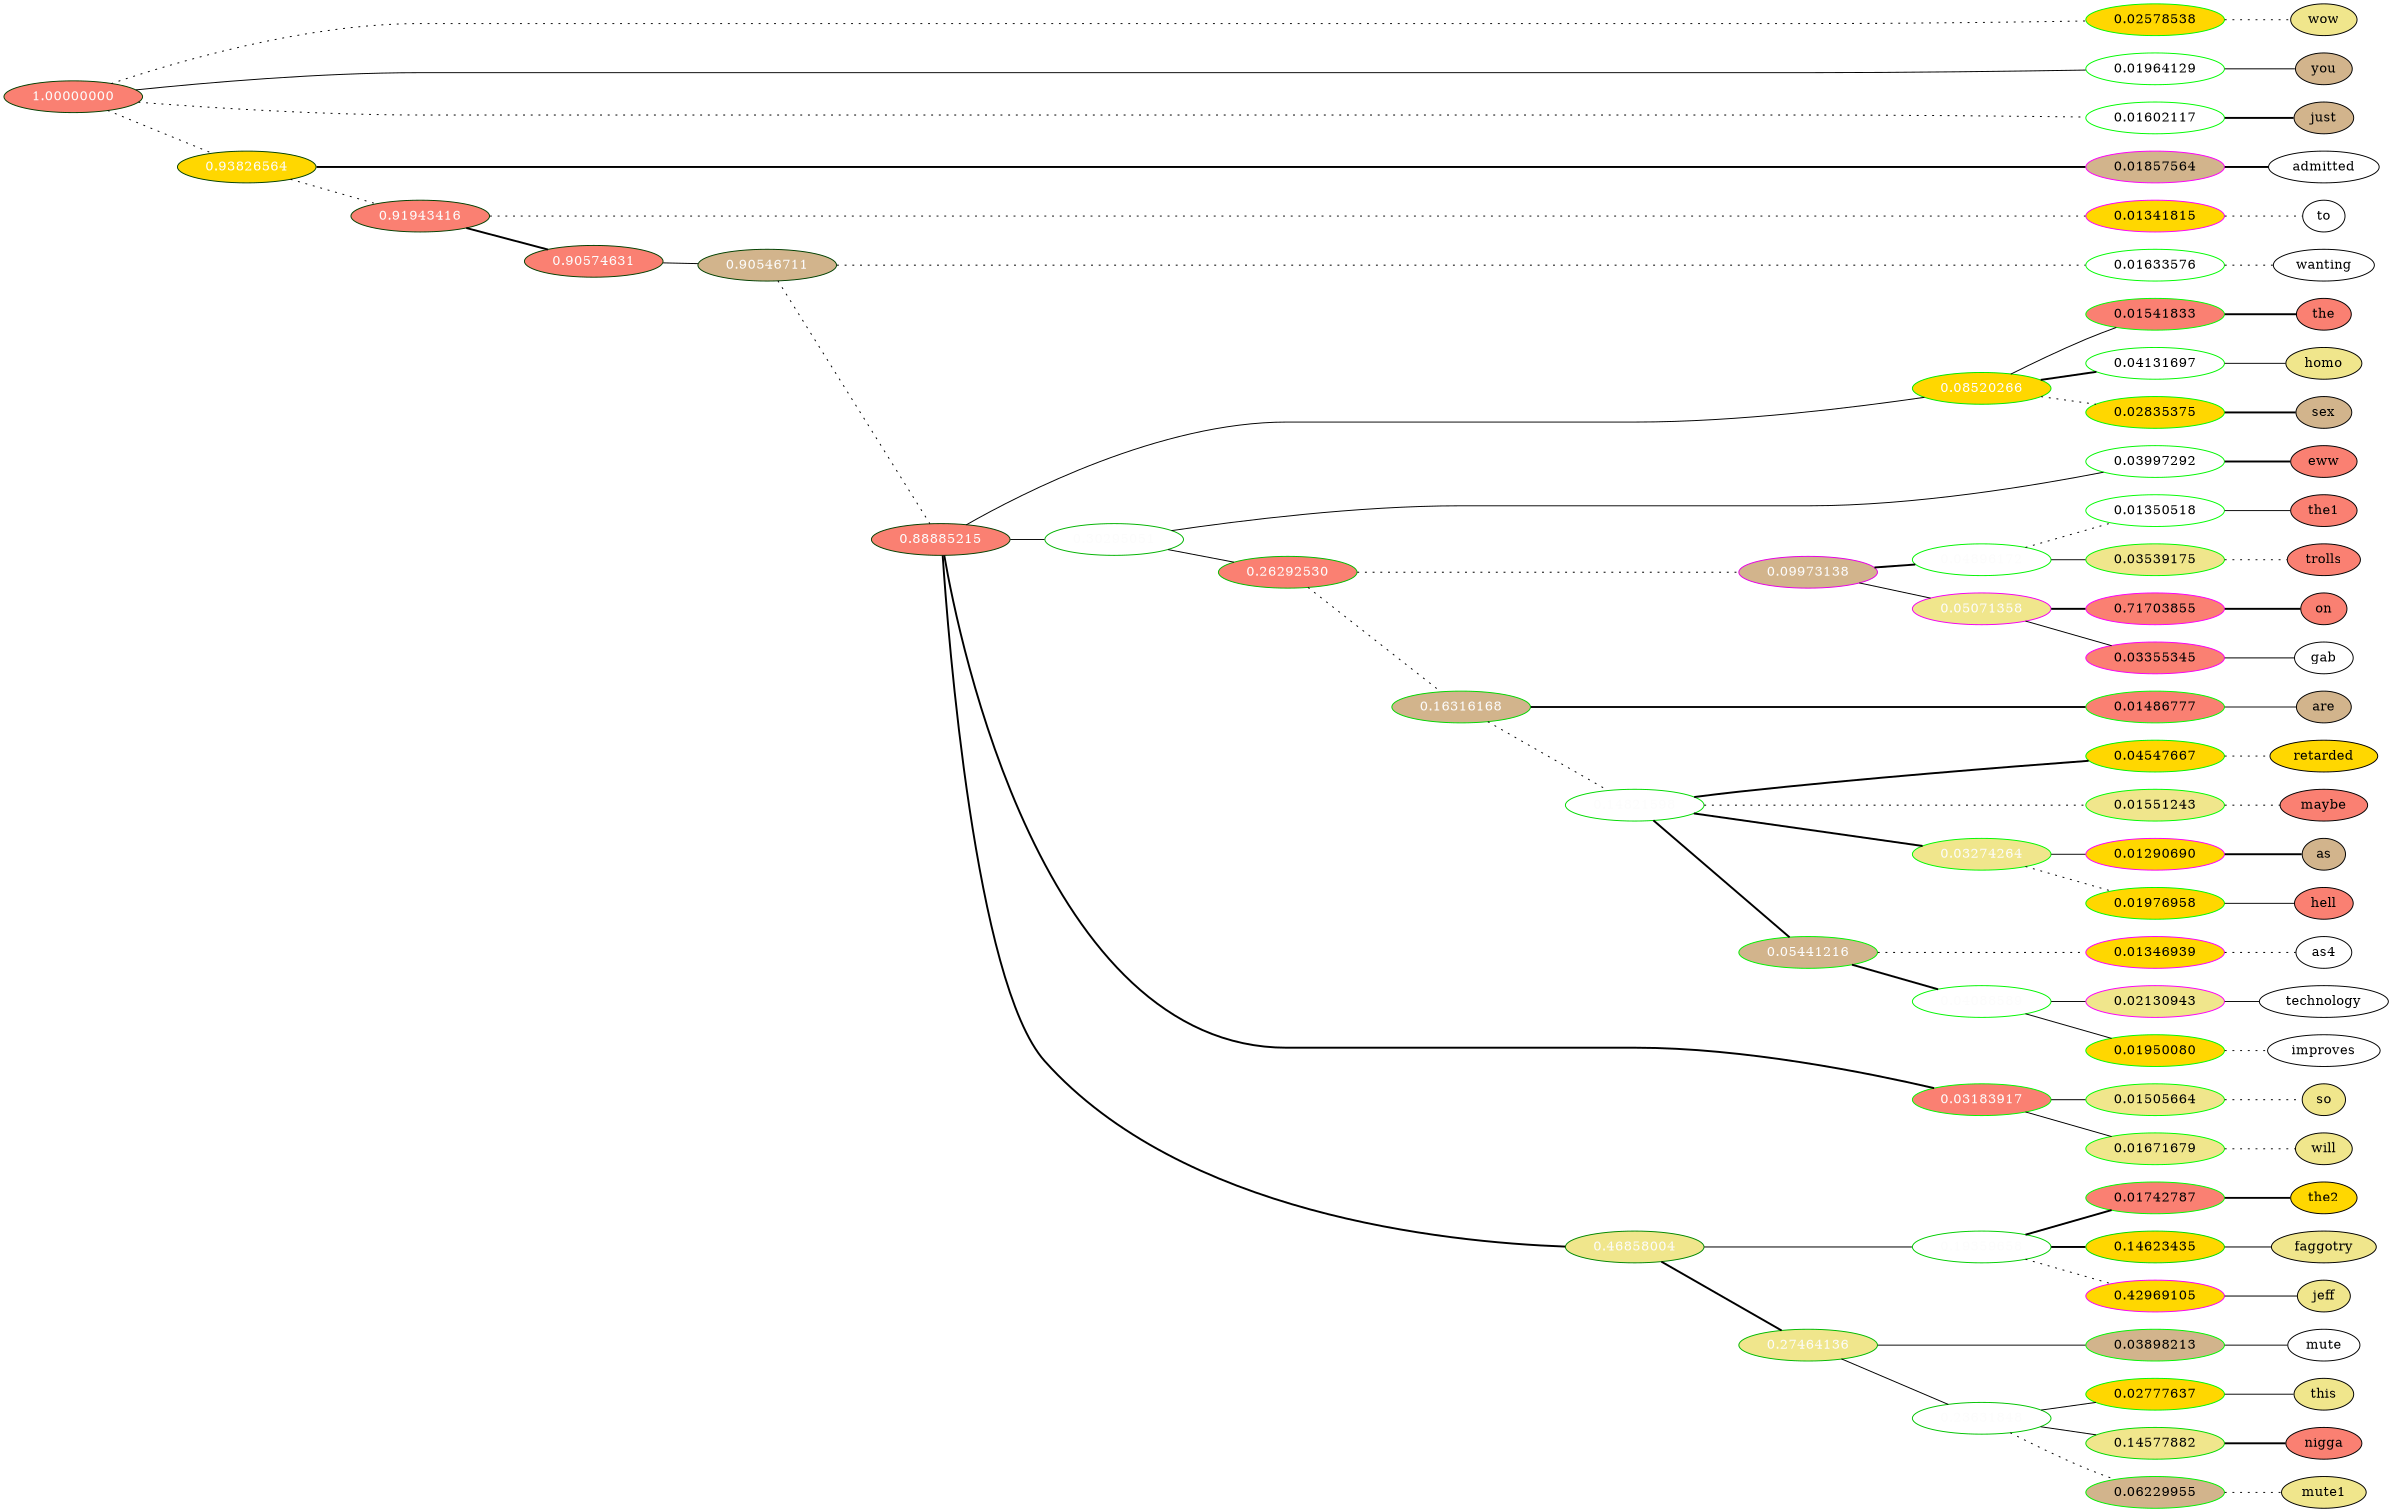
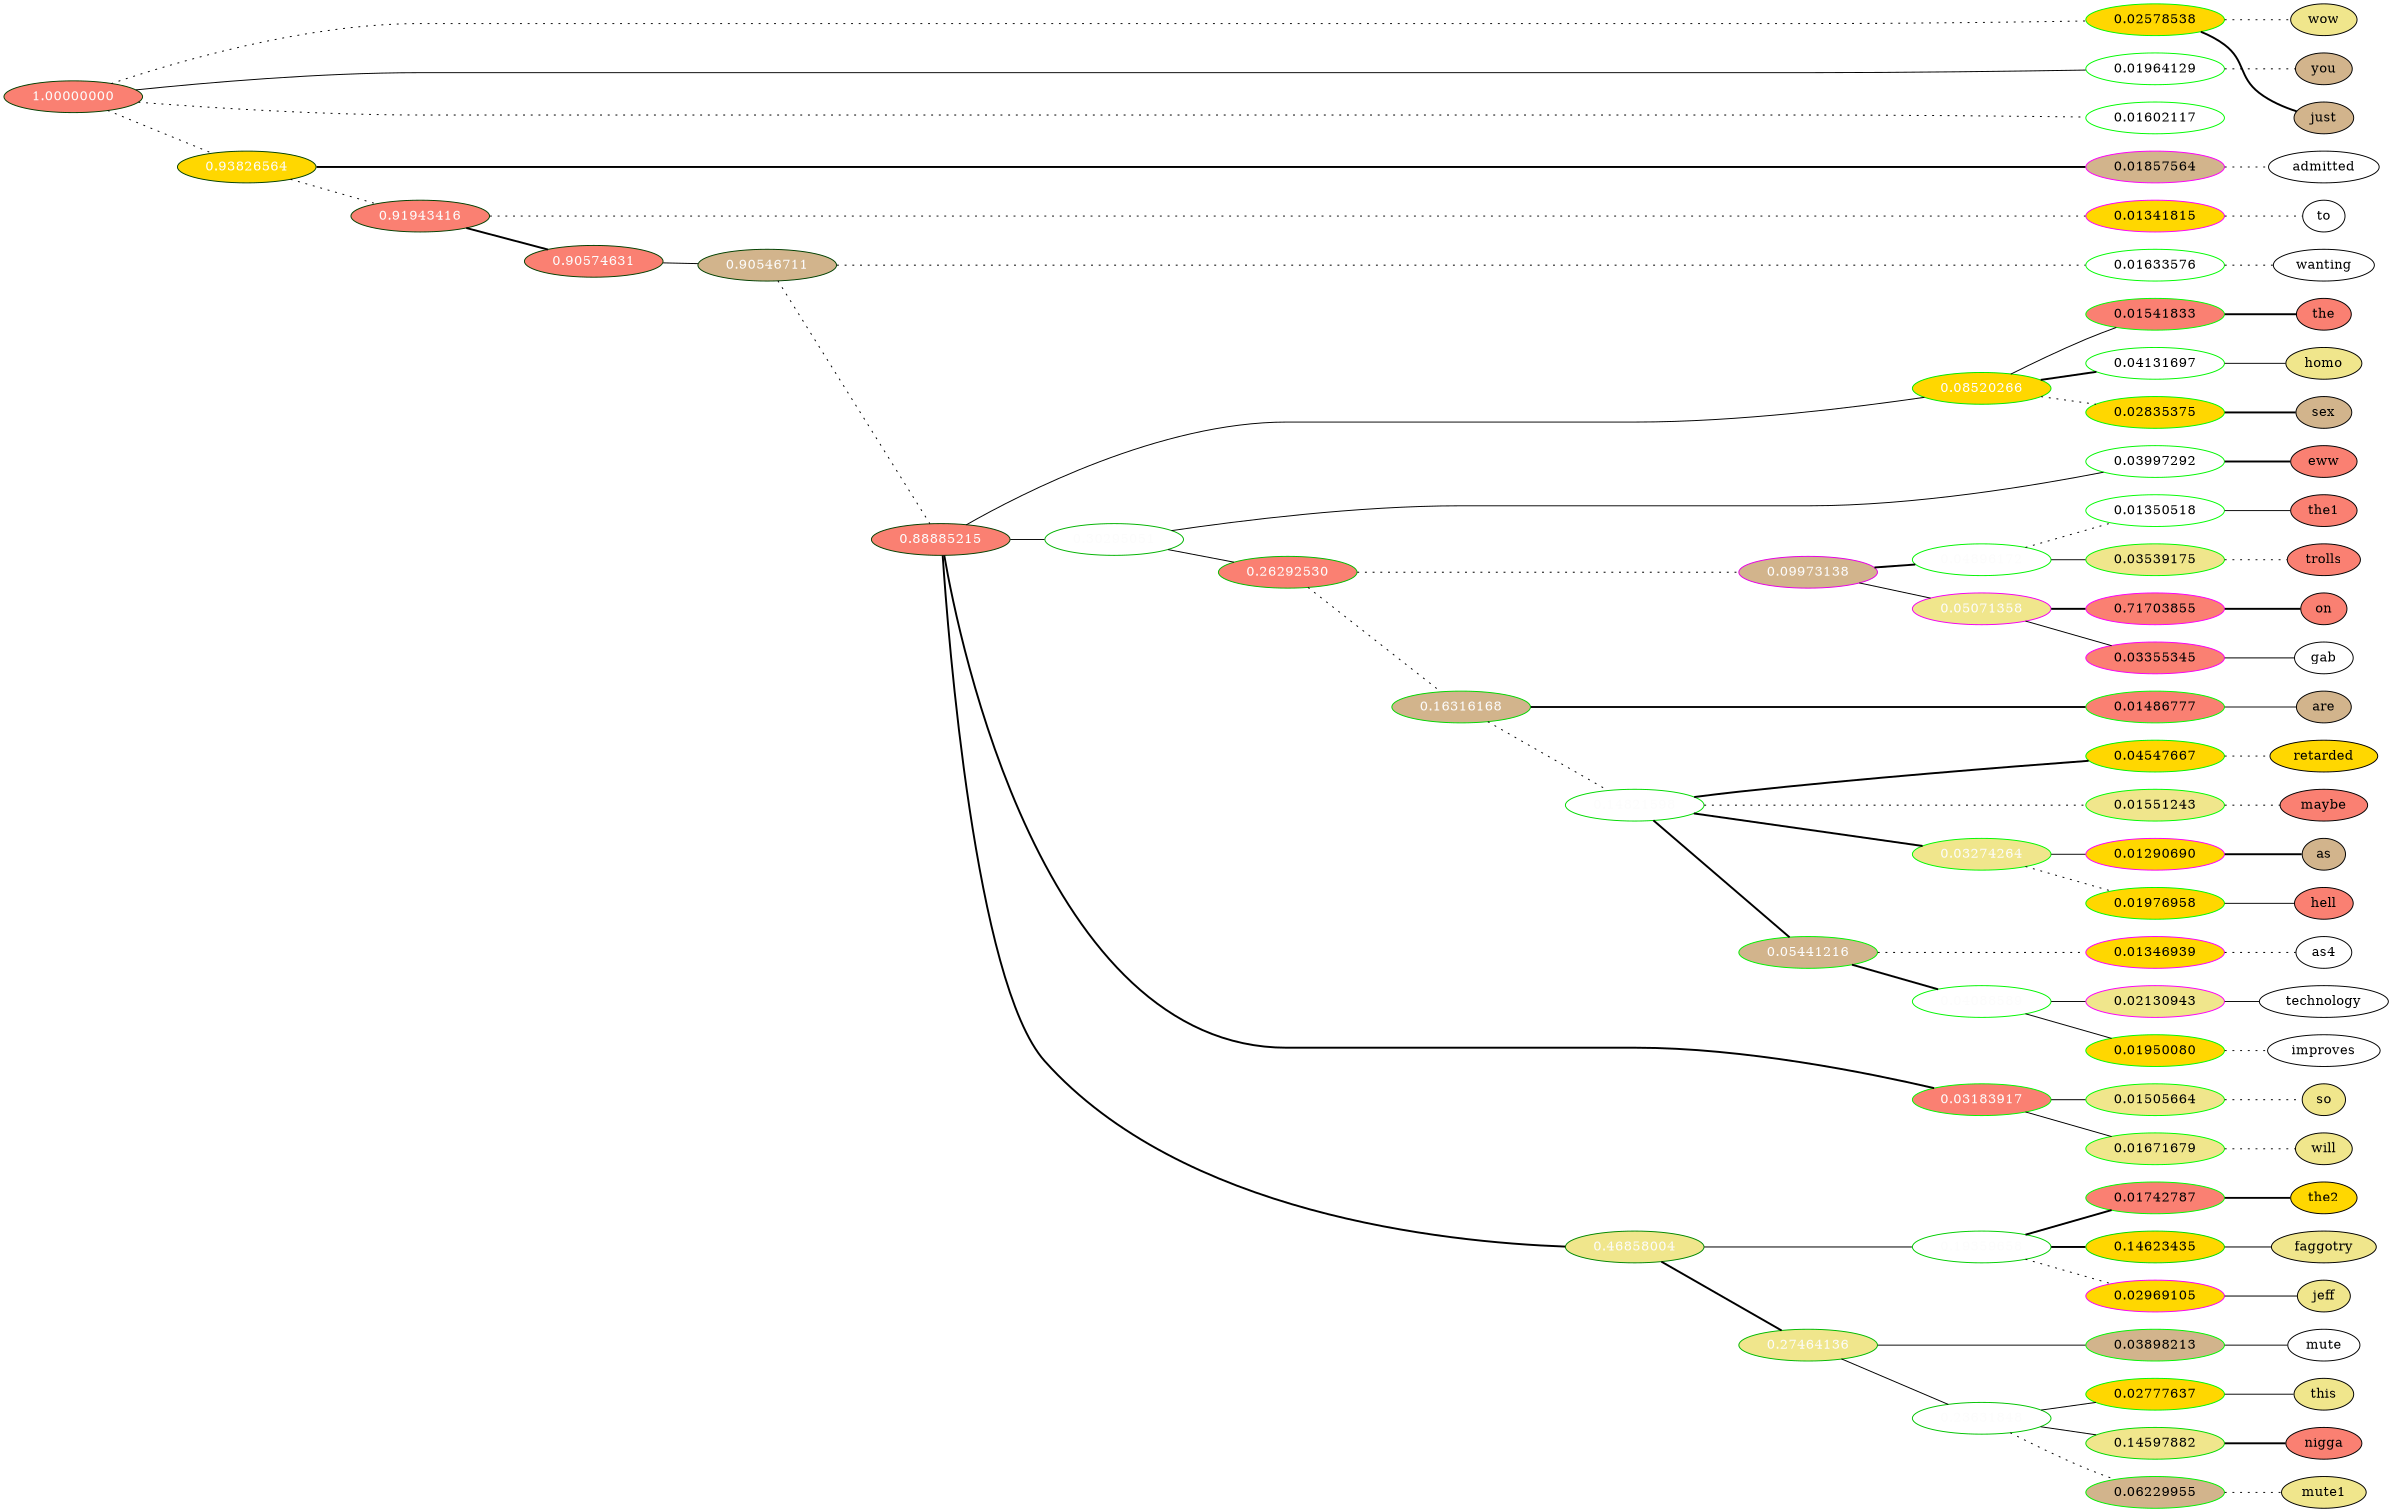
(2260, 69) -> (2260, 69)
(2259, 118) -> (2245, 76)
(2247, 167) -> (2247, 167)
(2155, 1296) -> (2155, 1296)
(2155, 1443) -> (2155, 1443)
